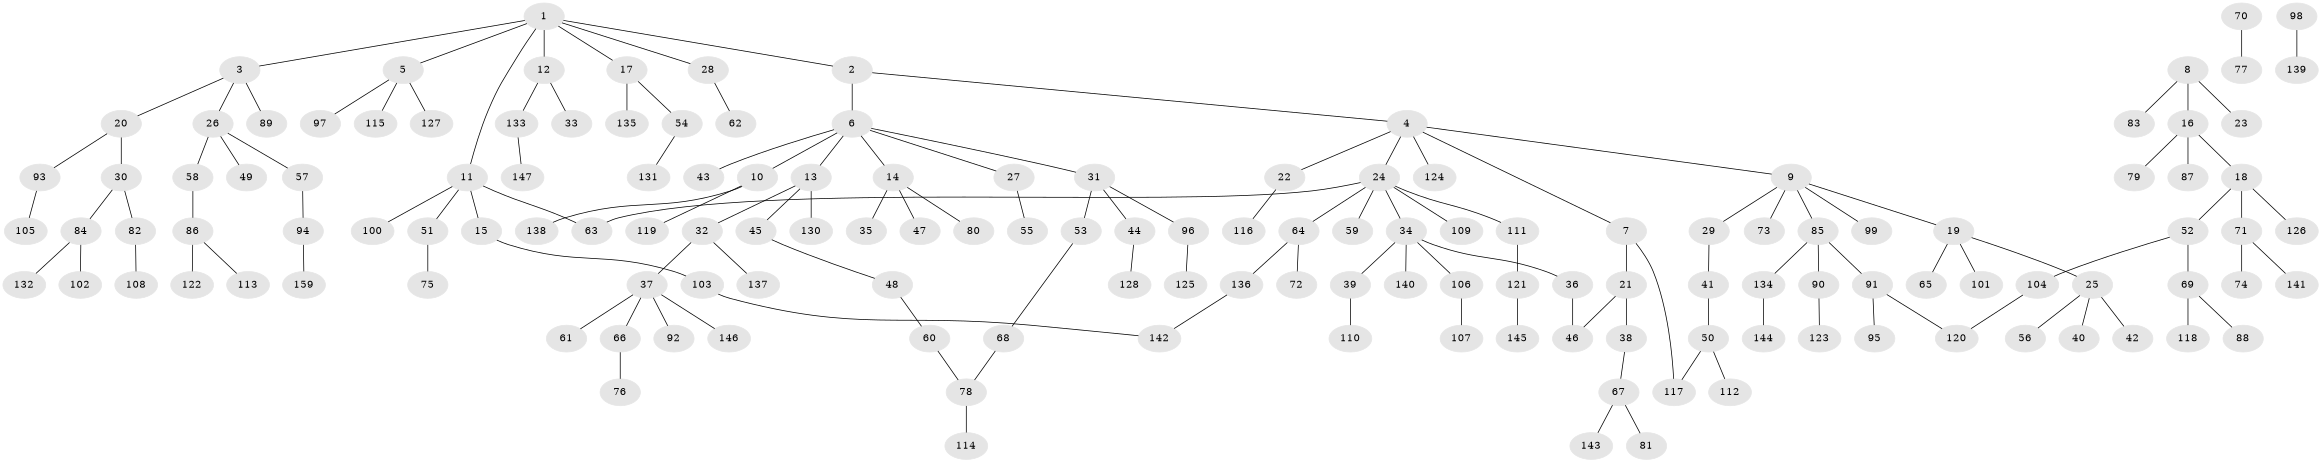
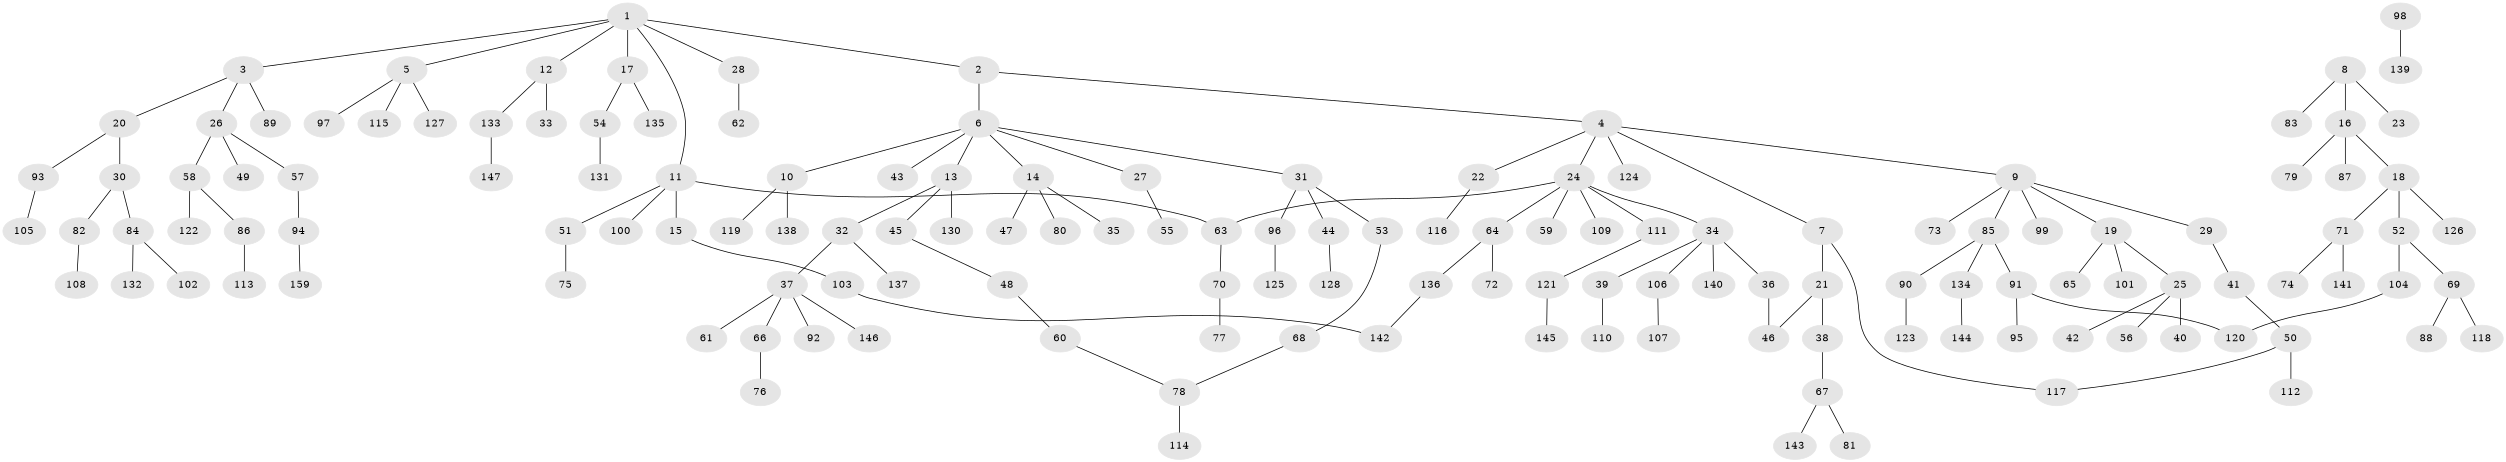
(192, 258) -> (190, 204)
none -> (1221, 258)
